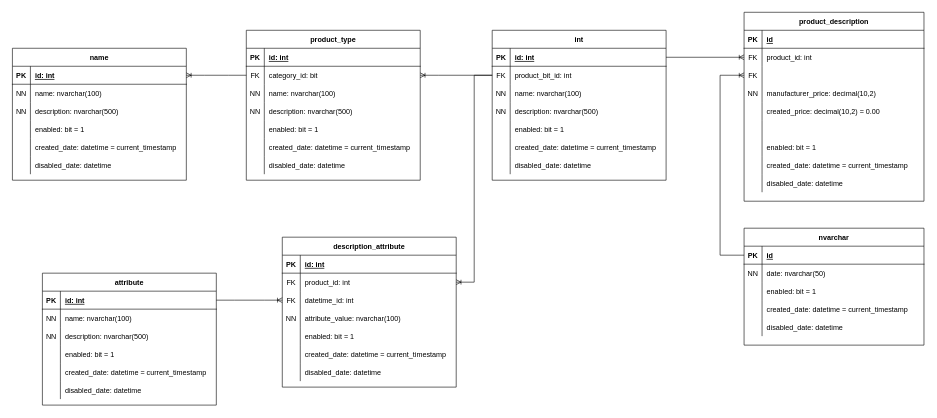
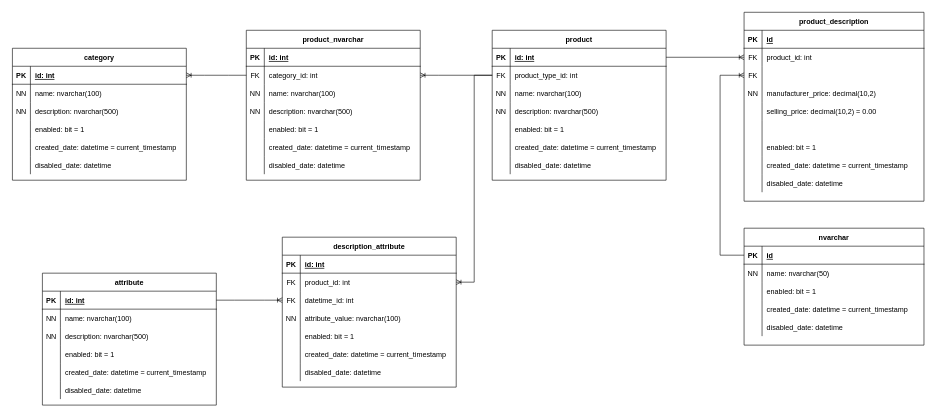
(333, 40) -> (333, 40)
(579, 40) -> (579, 40)
(99, 58) -> (99, 58)
(297, 76) -> (297, 76)
(548, 76) -> (551, 76)
(829, 112) -> (826, 112)
(801, 274) -> (801, 274)
